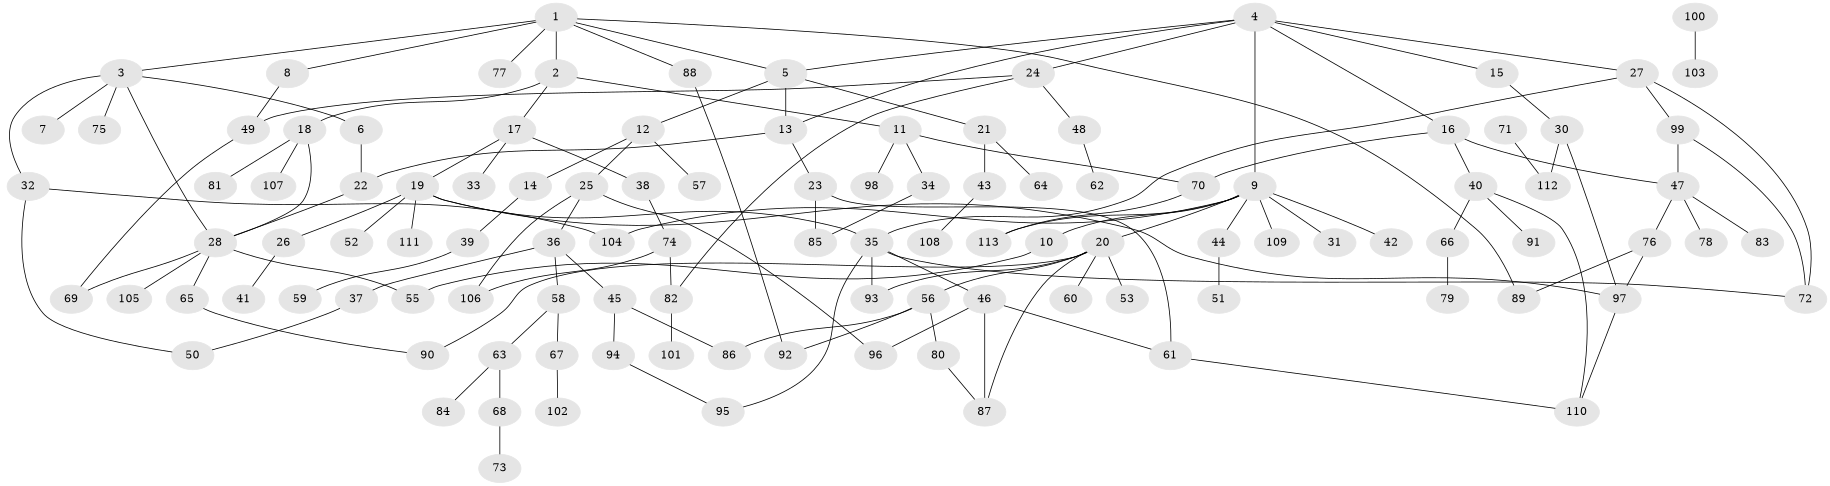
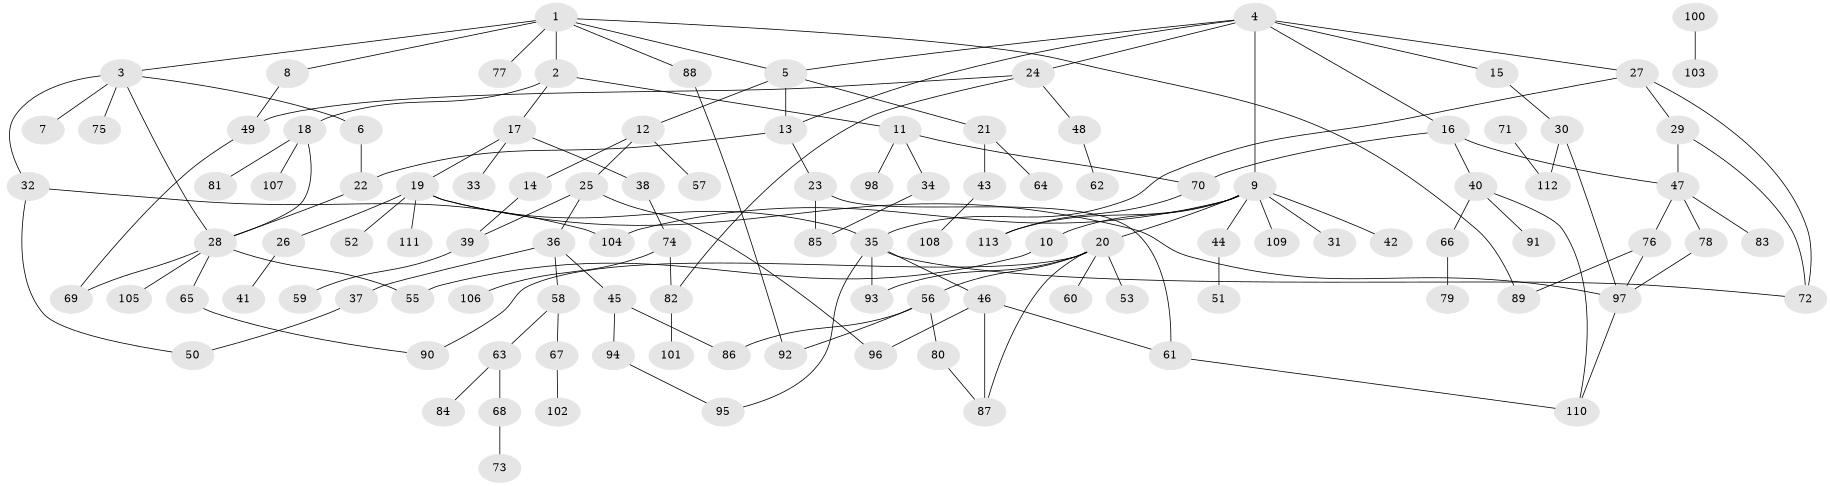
(1678, 130) -> (1678, 130)
(519, 235) -> (536, 211)
none -> (1663, 271)
